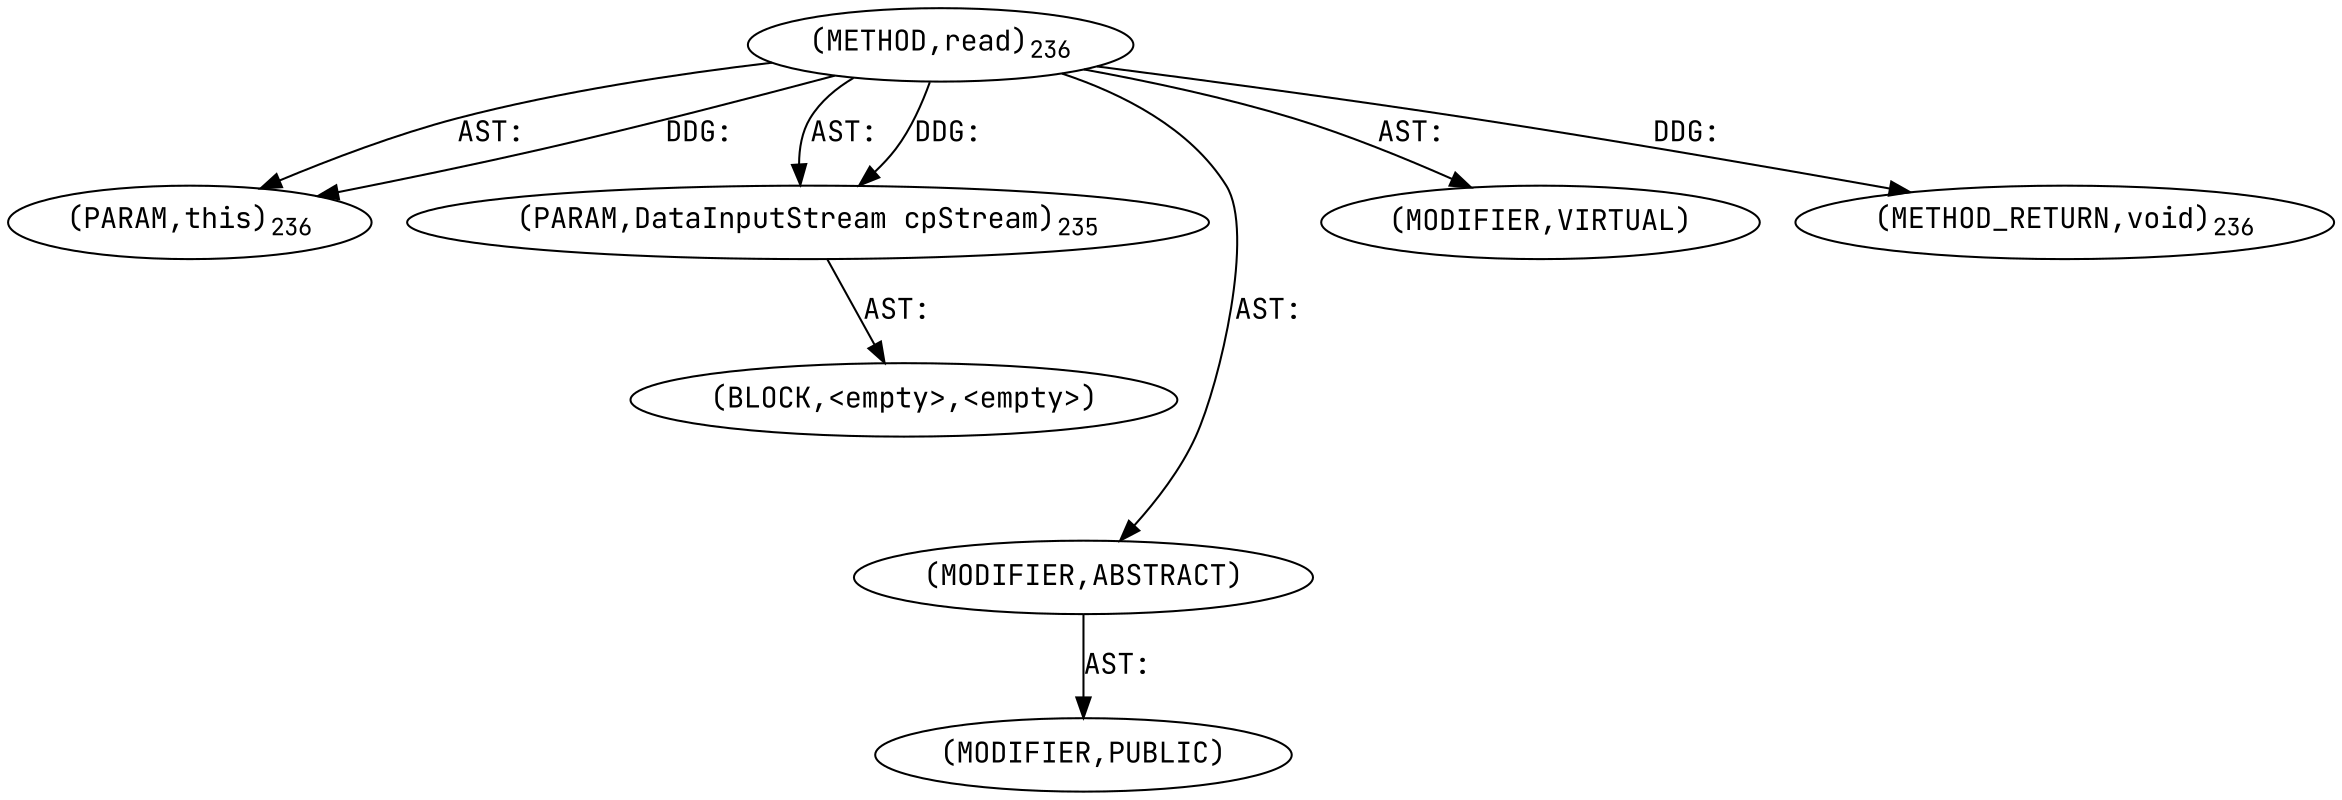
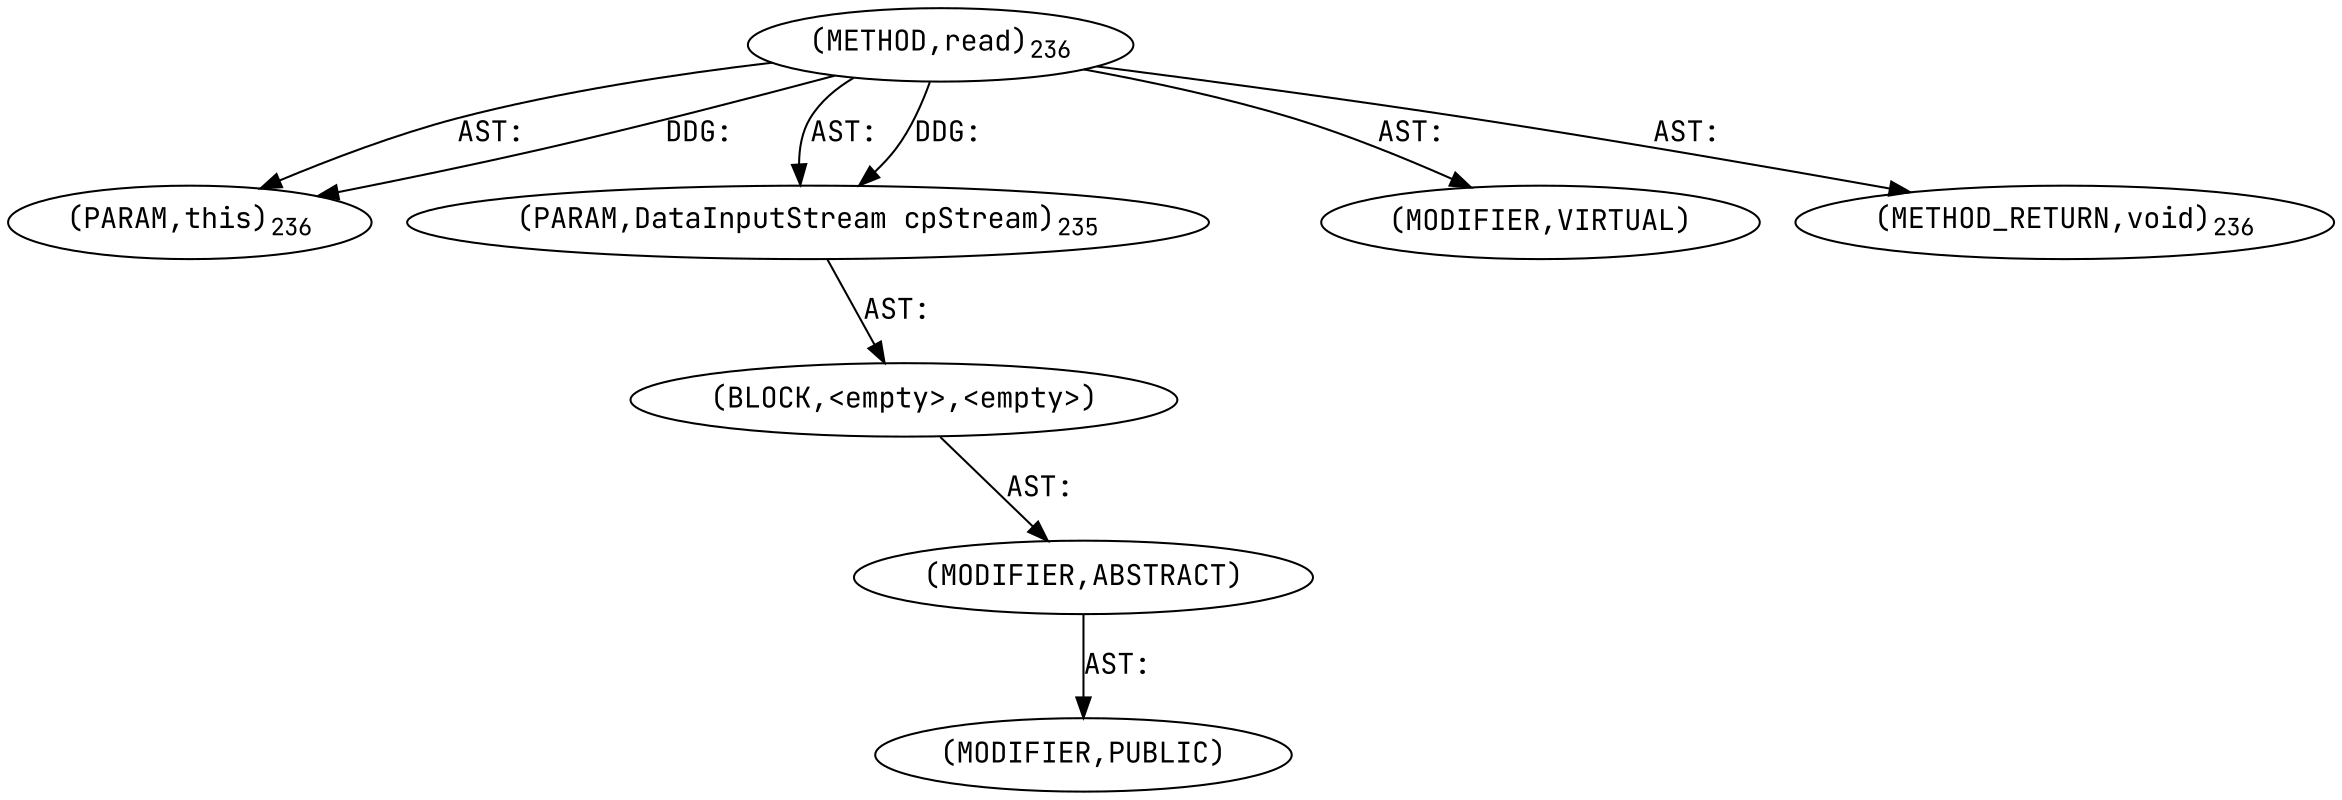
(1696, 134) -> (1696, 134)
(1236, 266) -> (987, 482)
